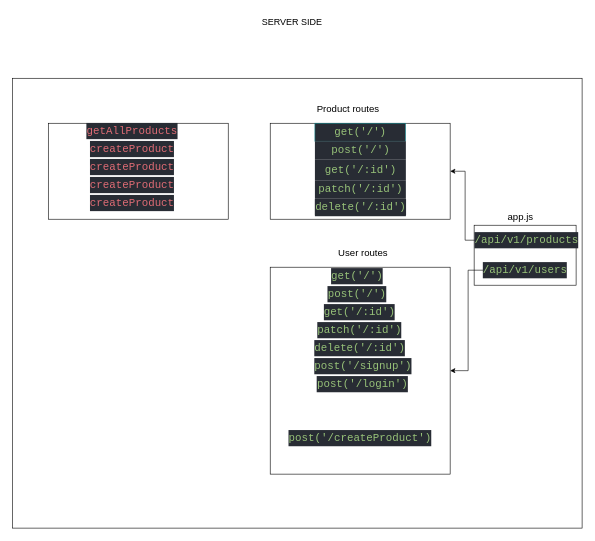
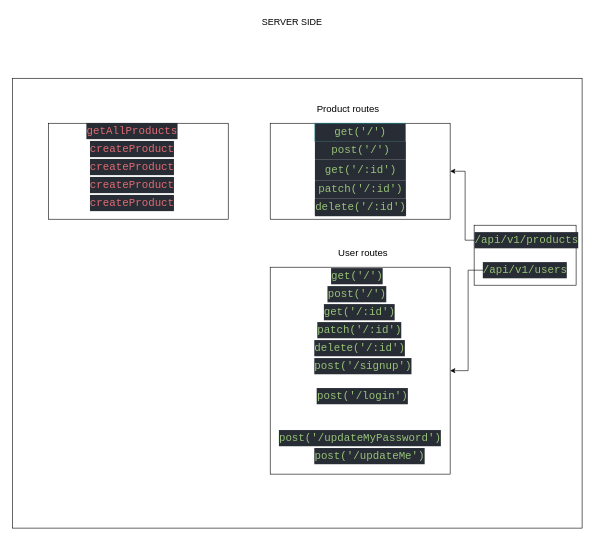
(521, 216) -> none
(362, 384) -> (362, 396)
(360, 438) -> (360, 438)
none -> (370, 456)
